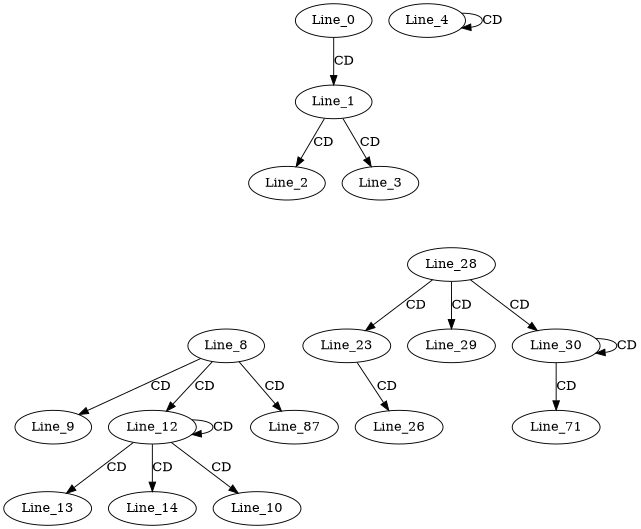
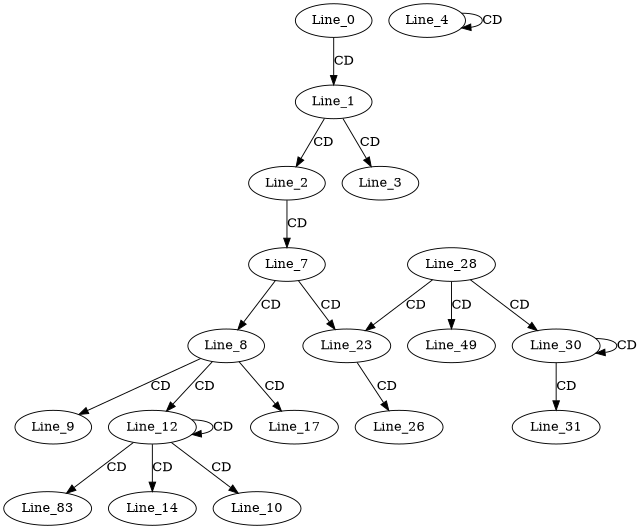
none -> (287, 265)
(451, 346) -> (451, 346)
(294, 427) -> (294, 427)
(556, 427) -> (556, 427)
(48, 508) -> (48, 508)
